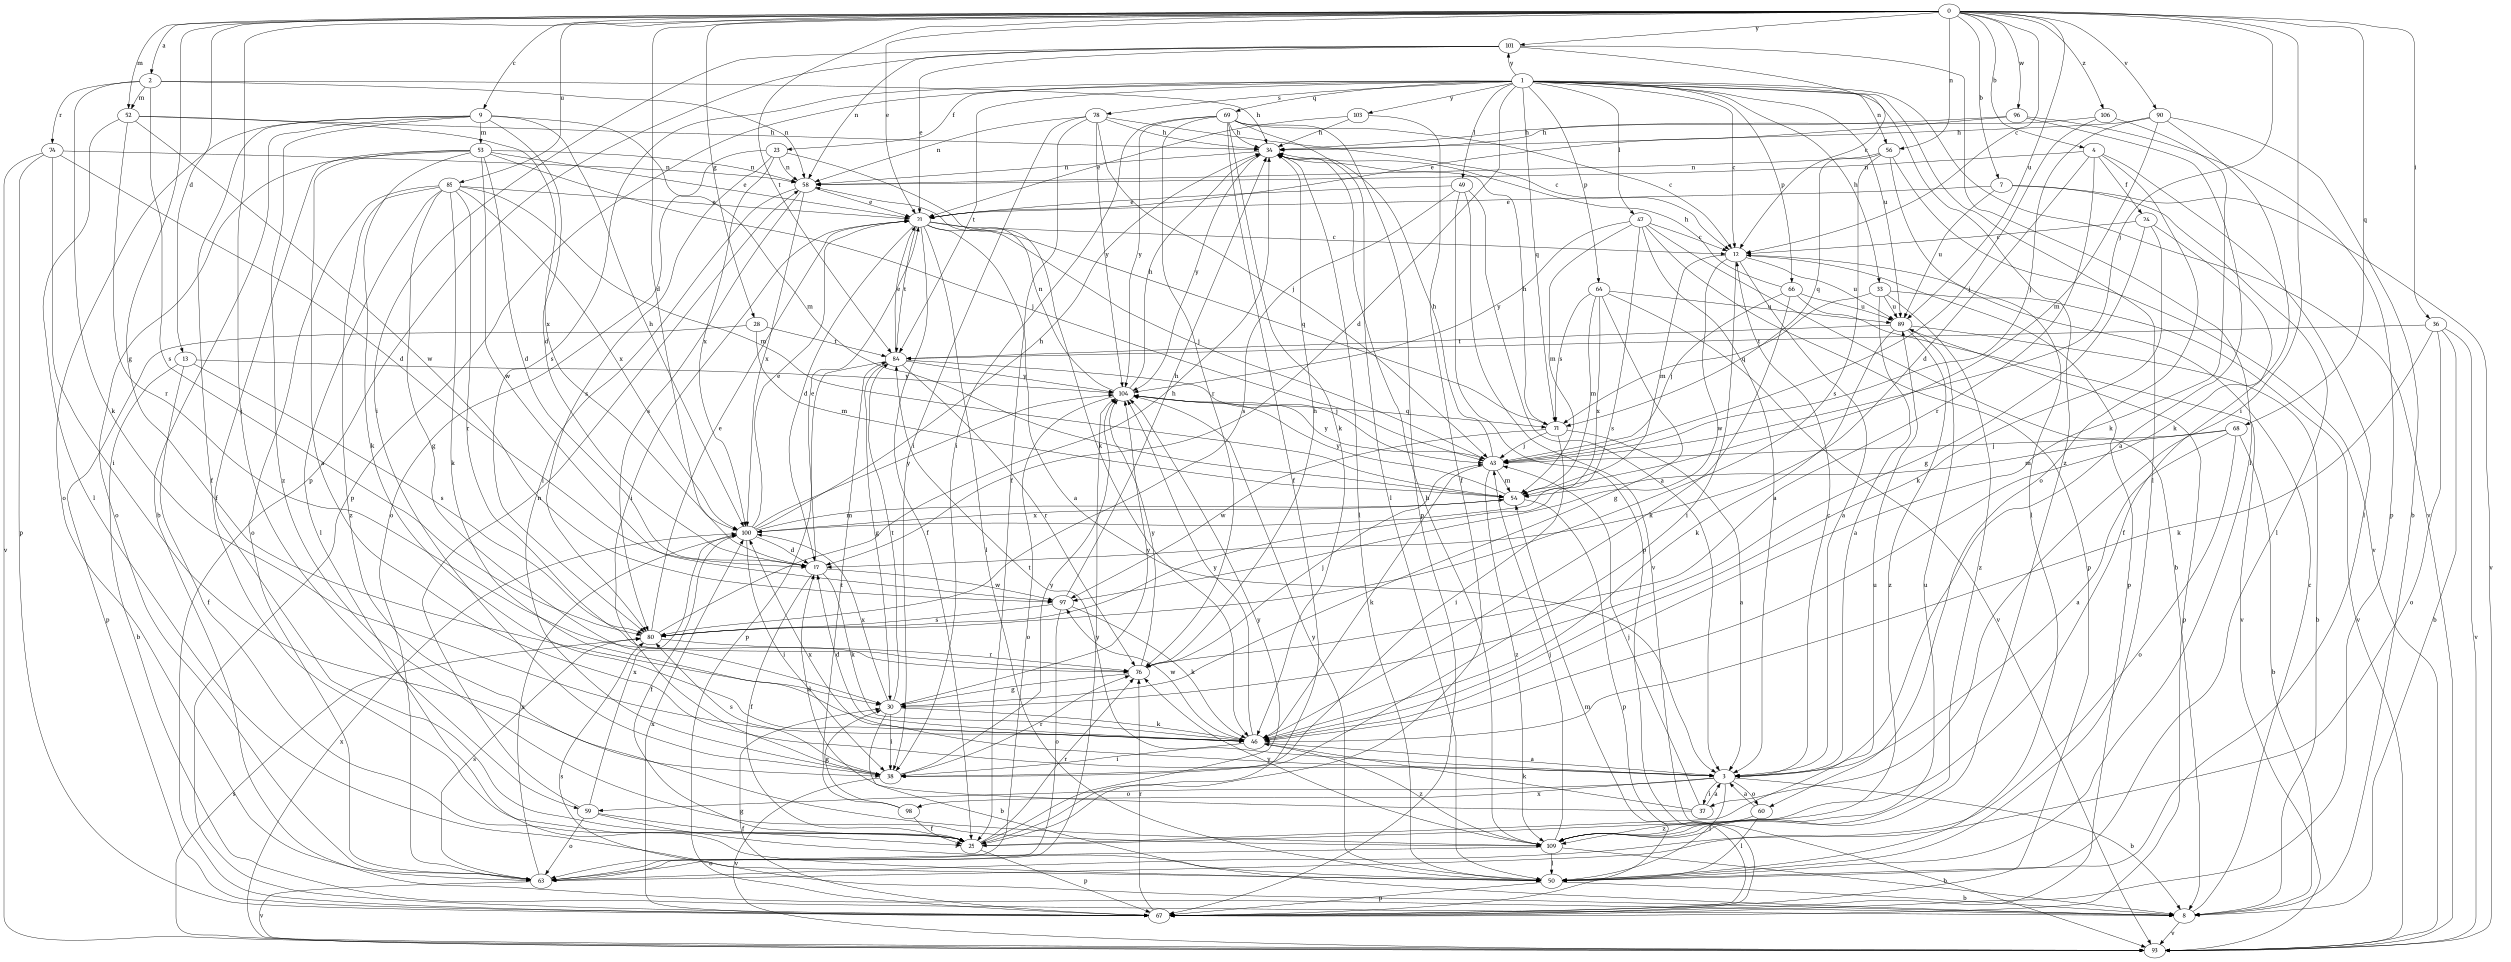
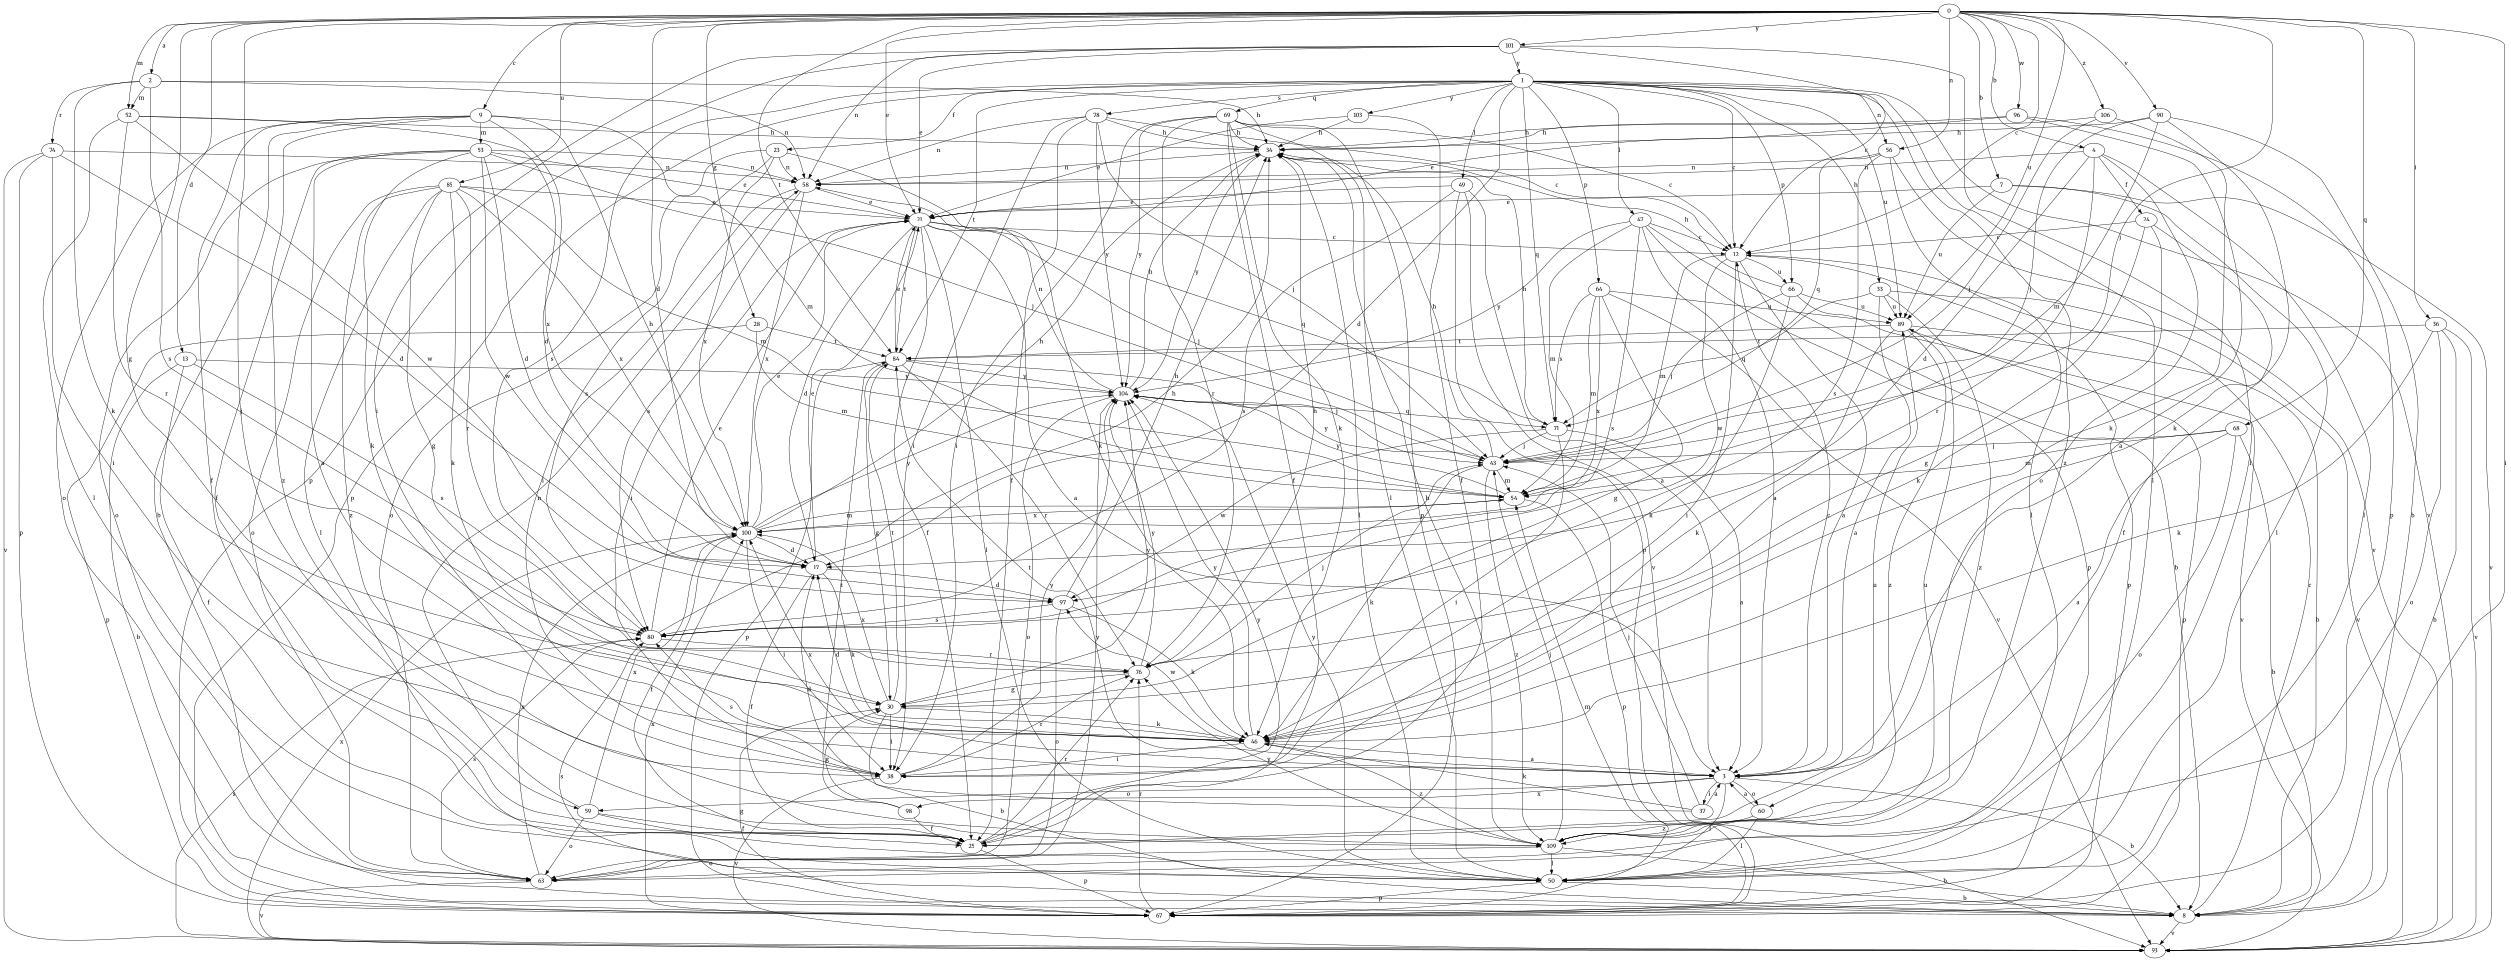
(1510, 67) -> (1515, 62)
(1820, 281) -> (1766, 267)
(2252, 399) -> (2505, 304)
(998, 585) -> (998, 585)
